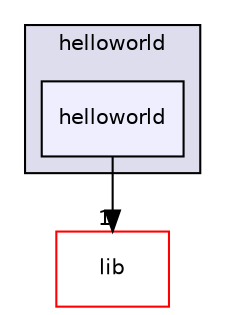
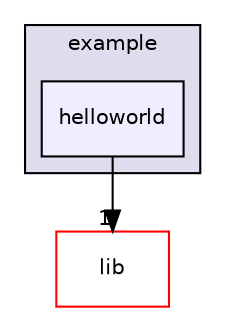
(113, 45) -> (113, 45)
